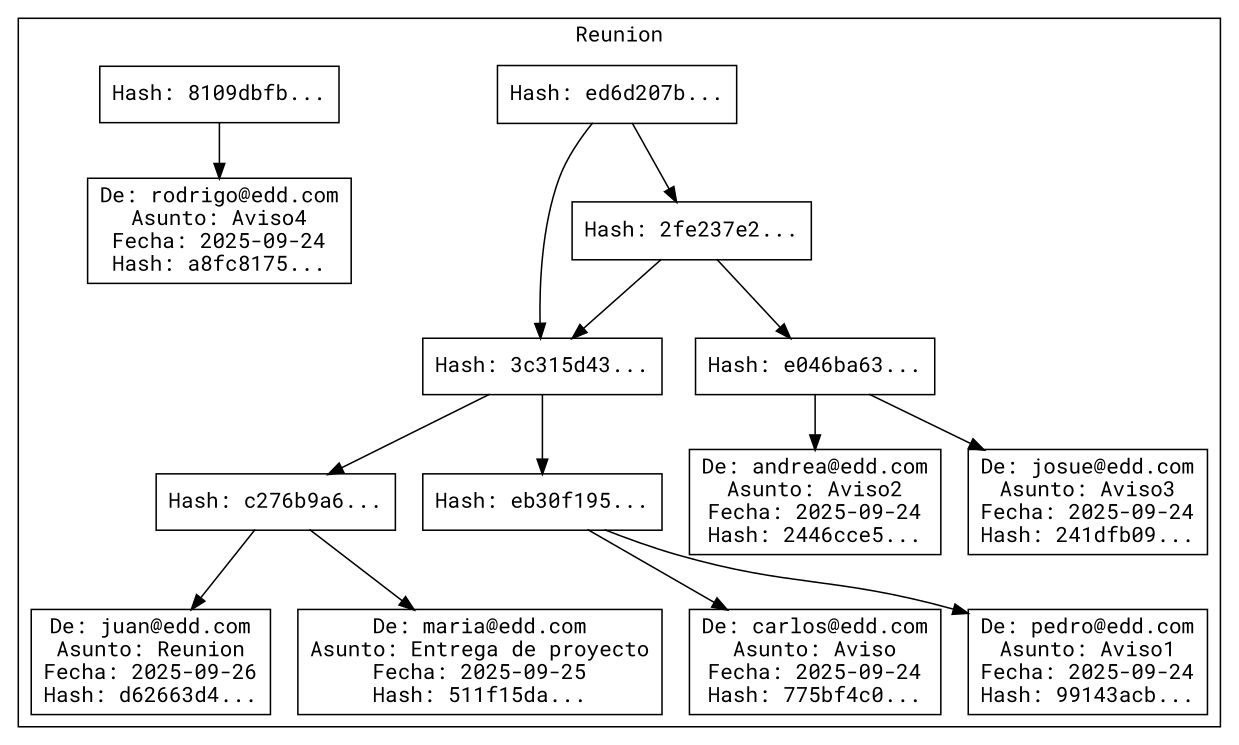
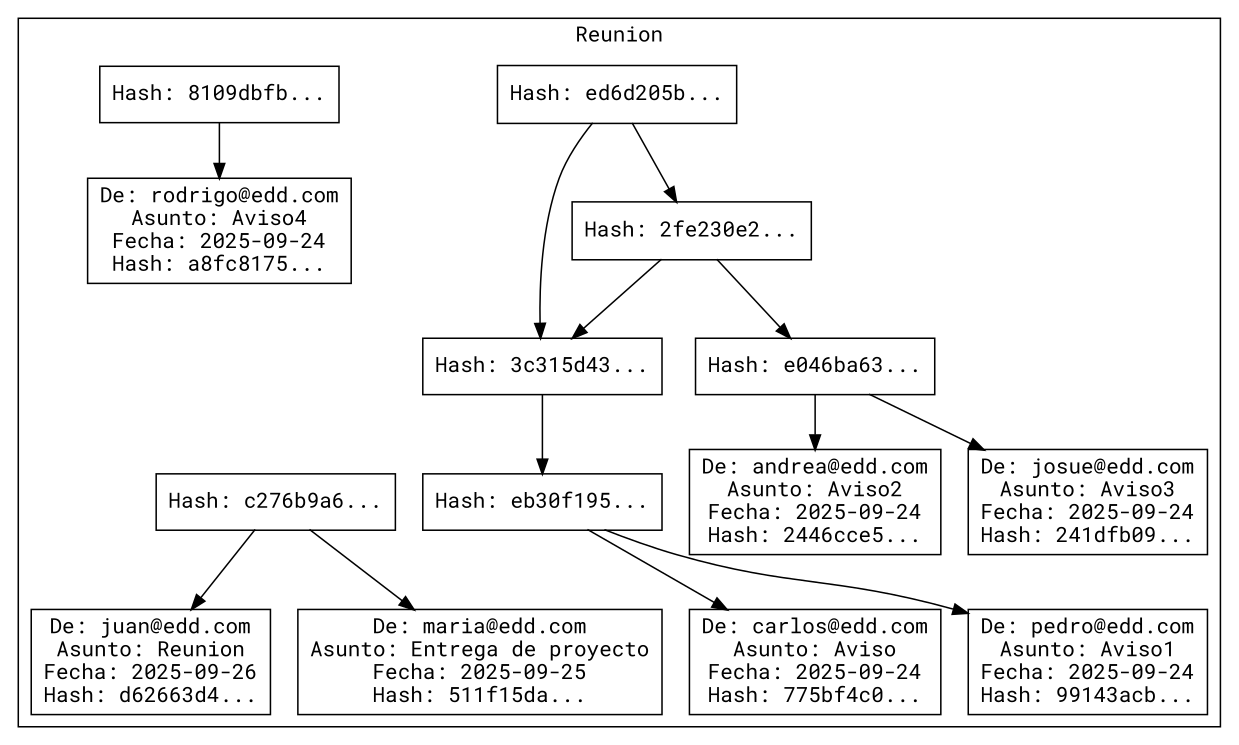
(617, 94) -> (617, 94)
(692, 231) -> (692, 231)
(416, 431) -> none
